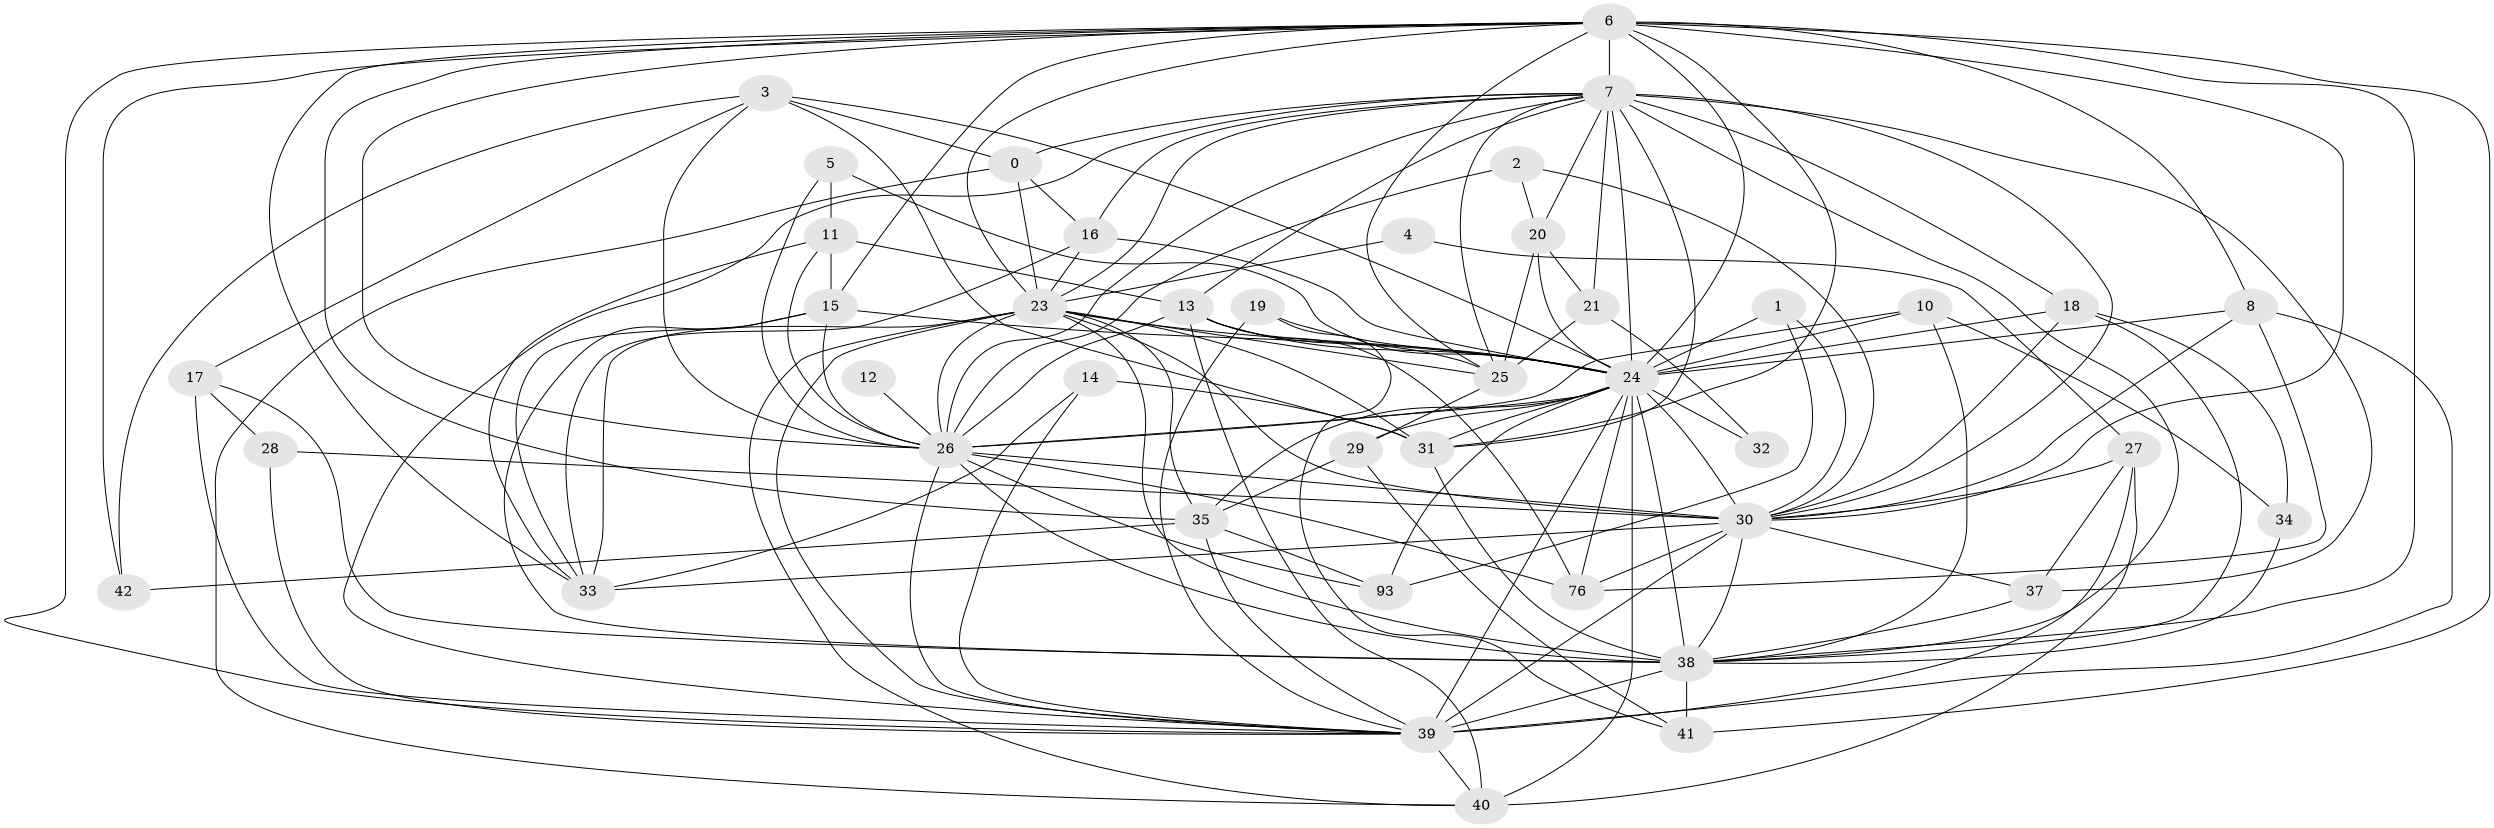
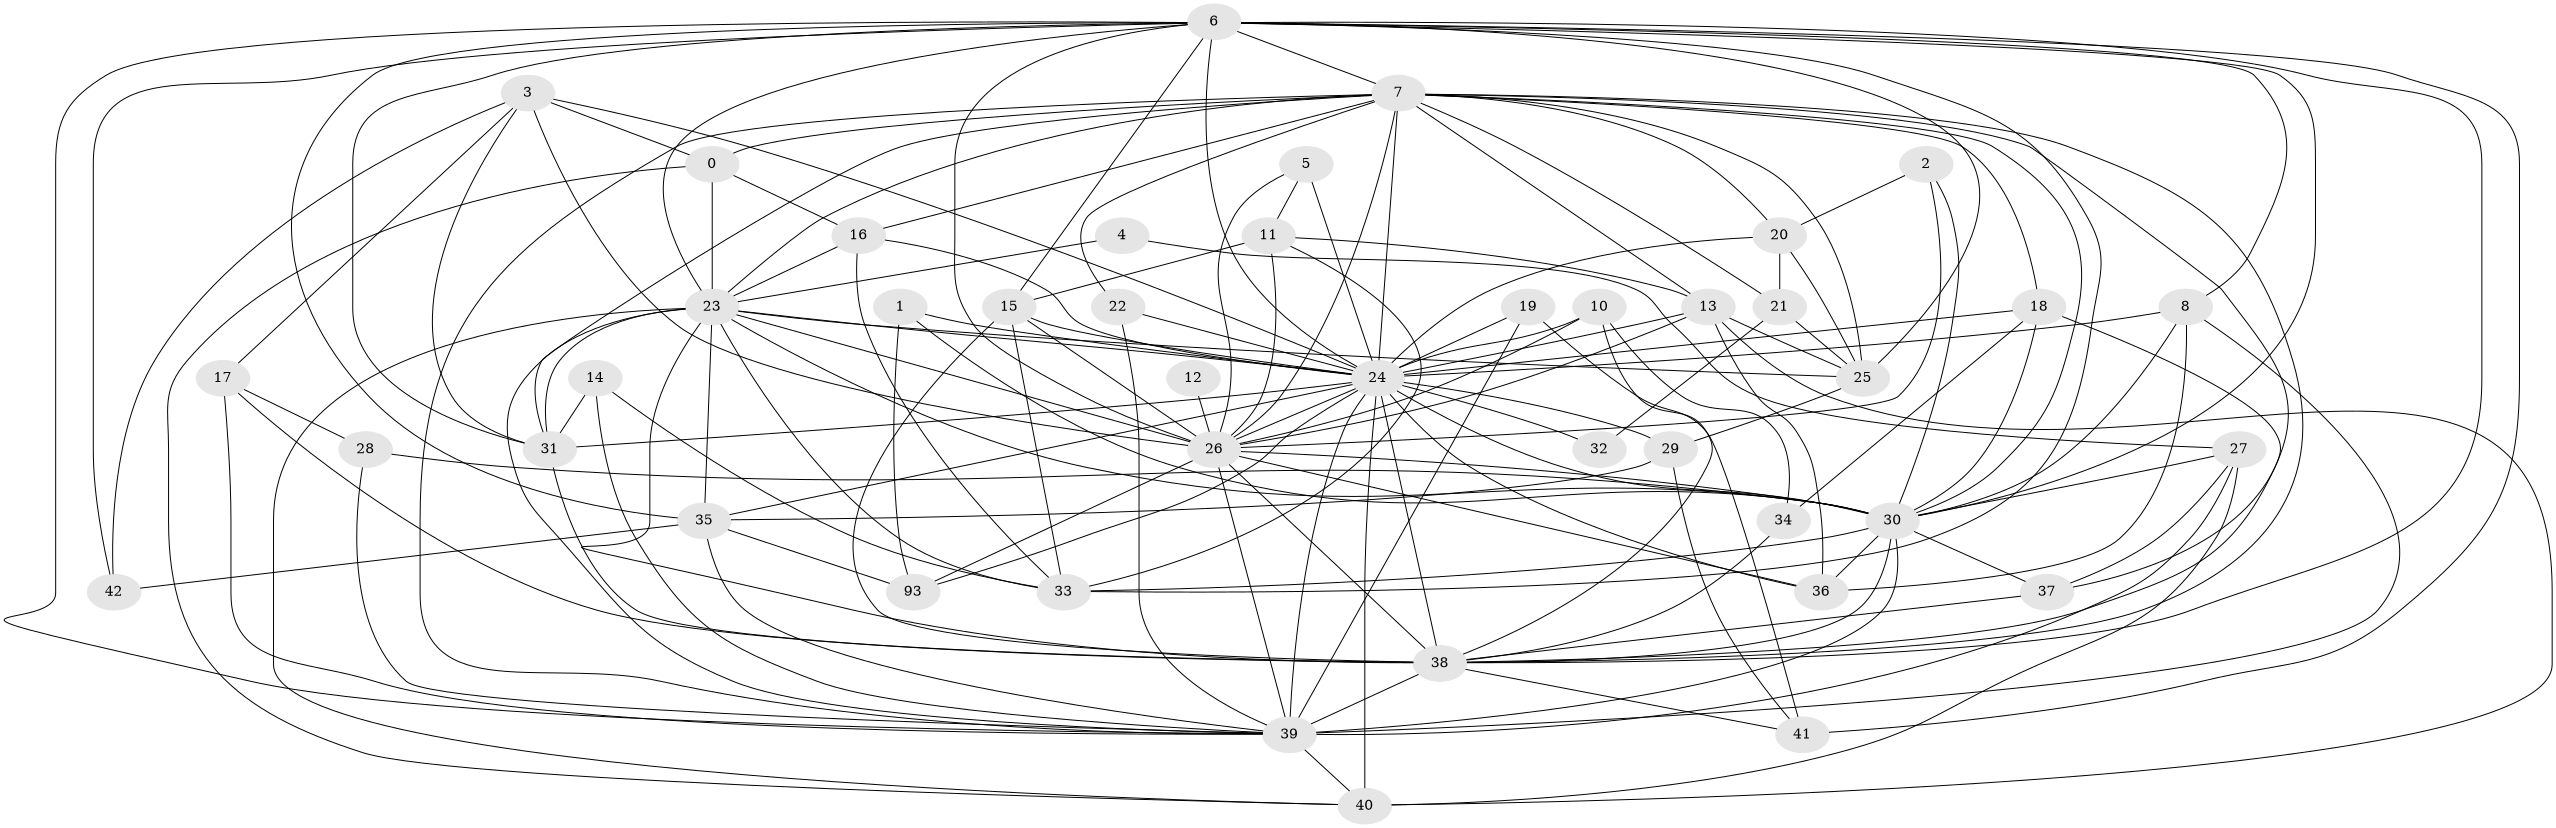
none -> (1118, 307)
(1578, 592) -> (1821, 592)
